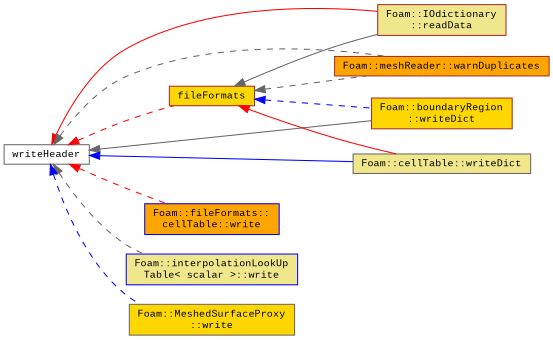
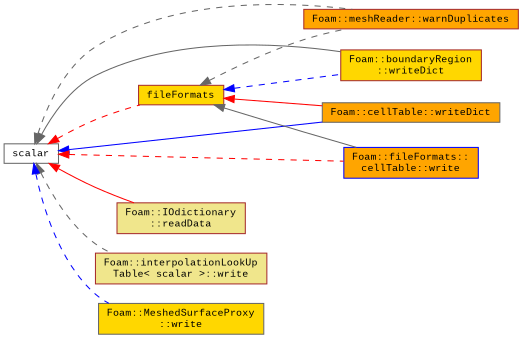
(306, 57) -> (300, 131)
(47, 154) -> (31, 154)
(442, 164) -> (411, 113)
(212, 269) -> (181, 269)
